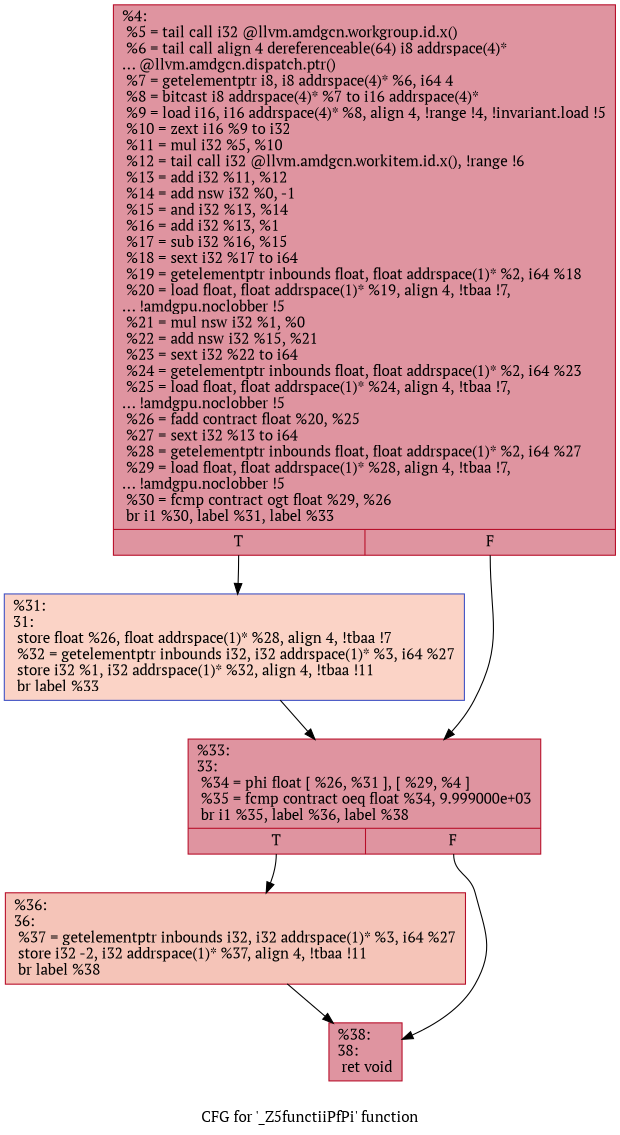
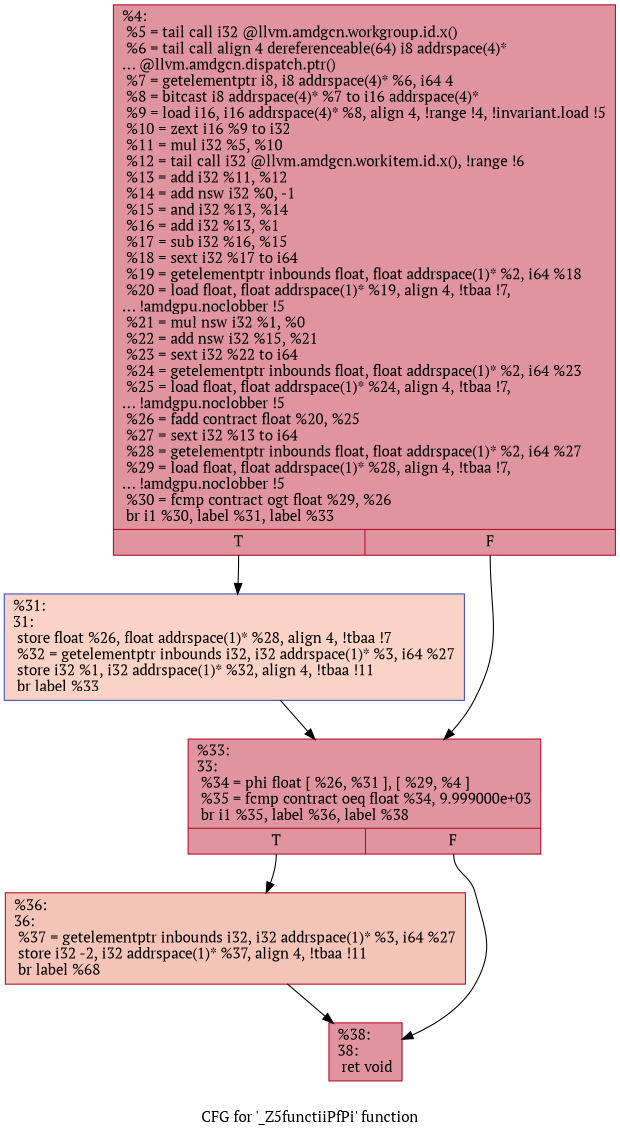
(58, 970) -> (58, 970)
